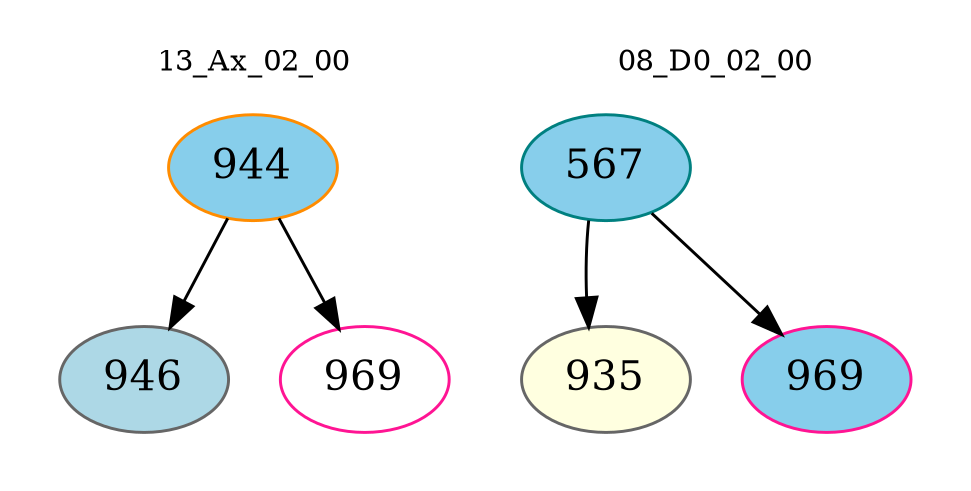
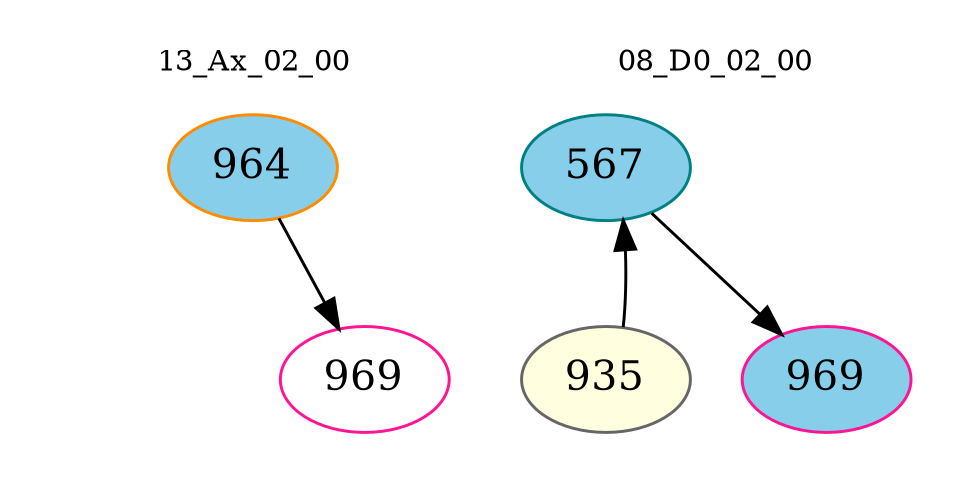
(253, 168) -> (253, 168)
(586, 259) -> (626, 289)
(144, 379) -> none
